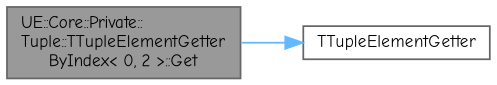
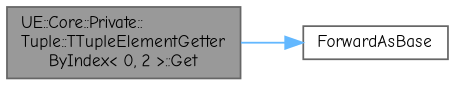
(397, 43) -> (376, 43)
